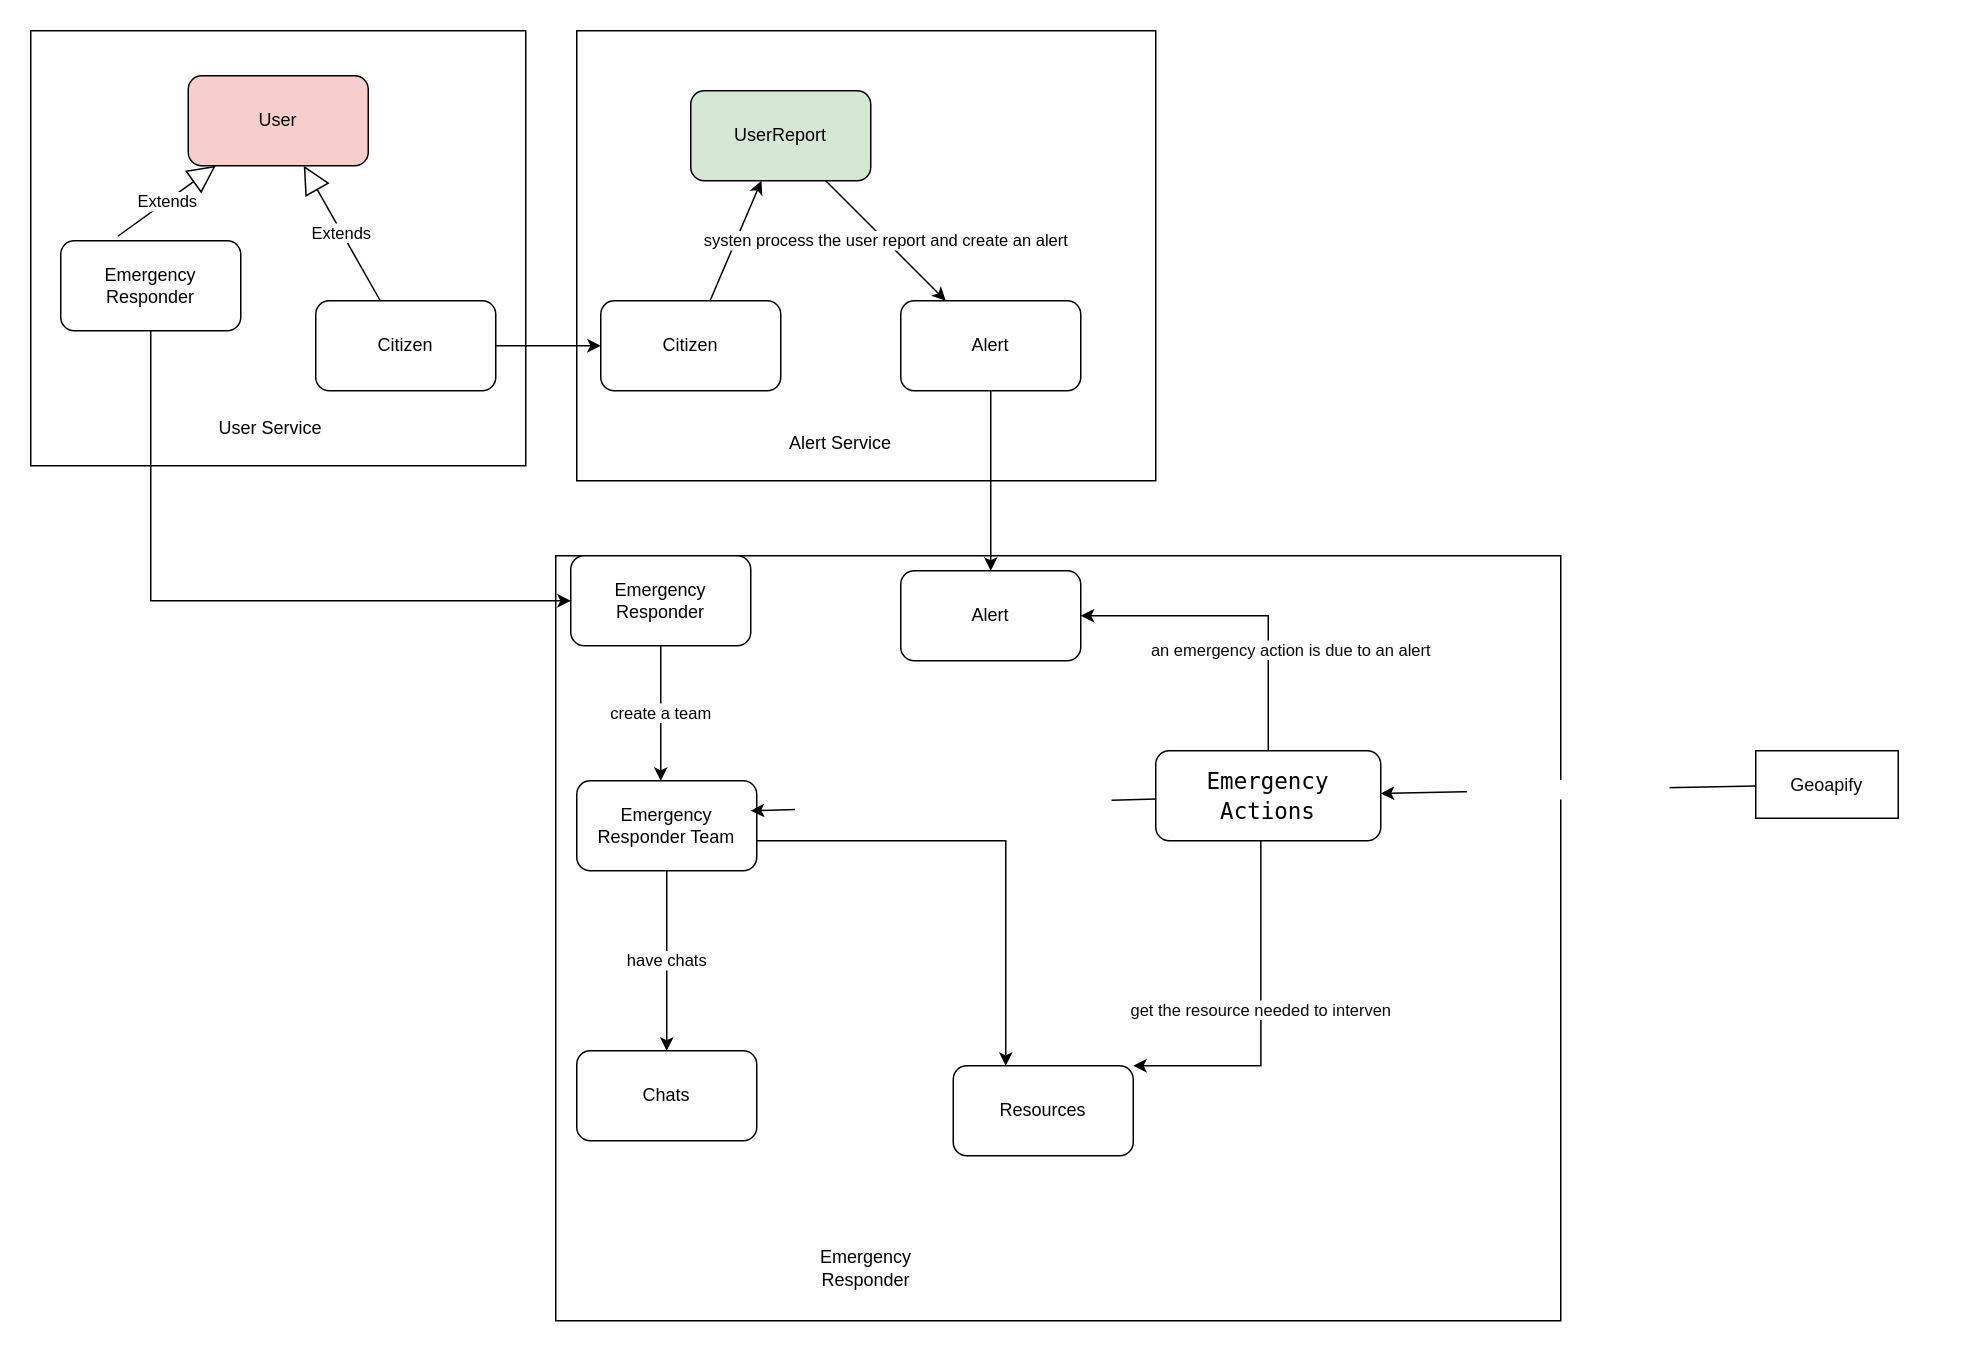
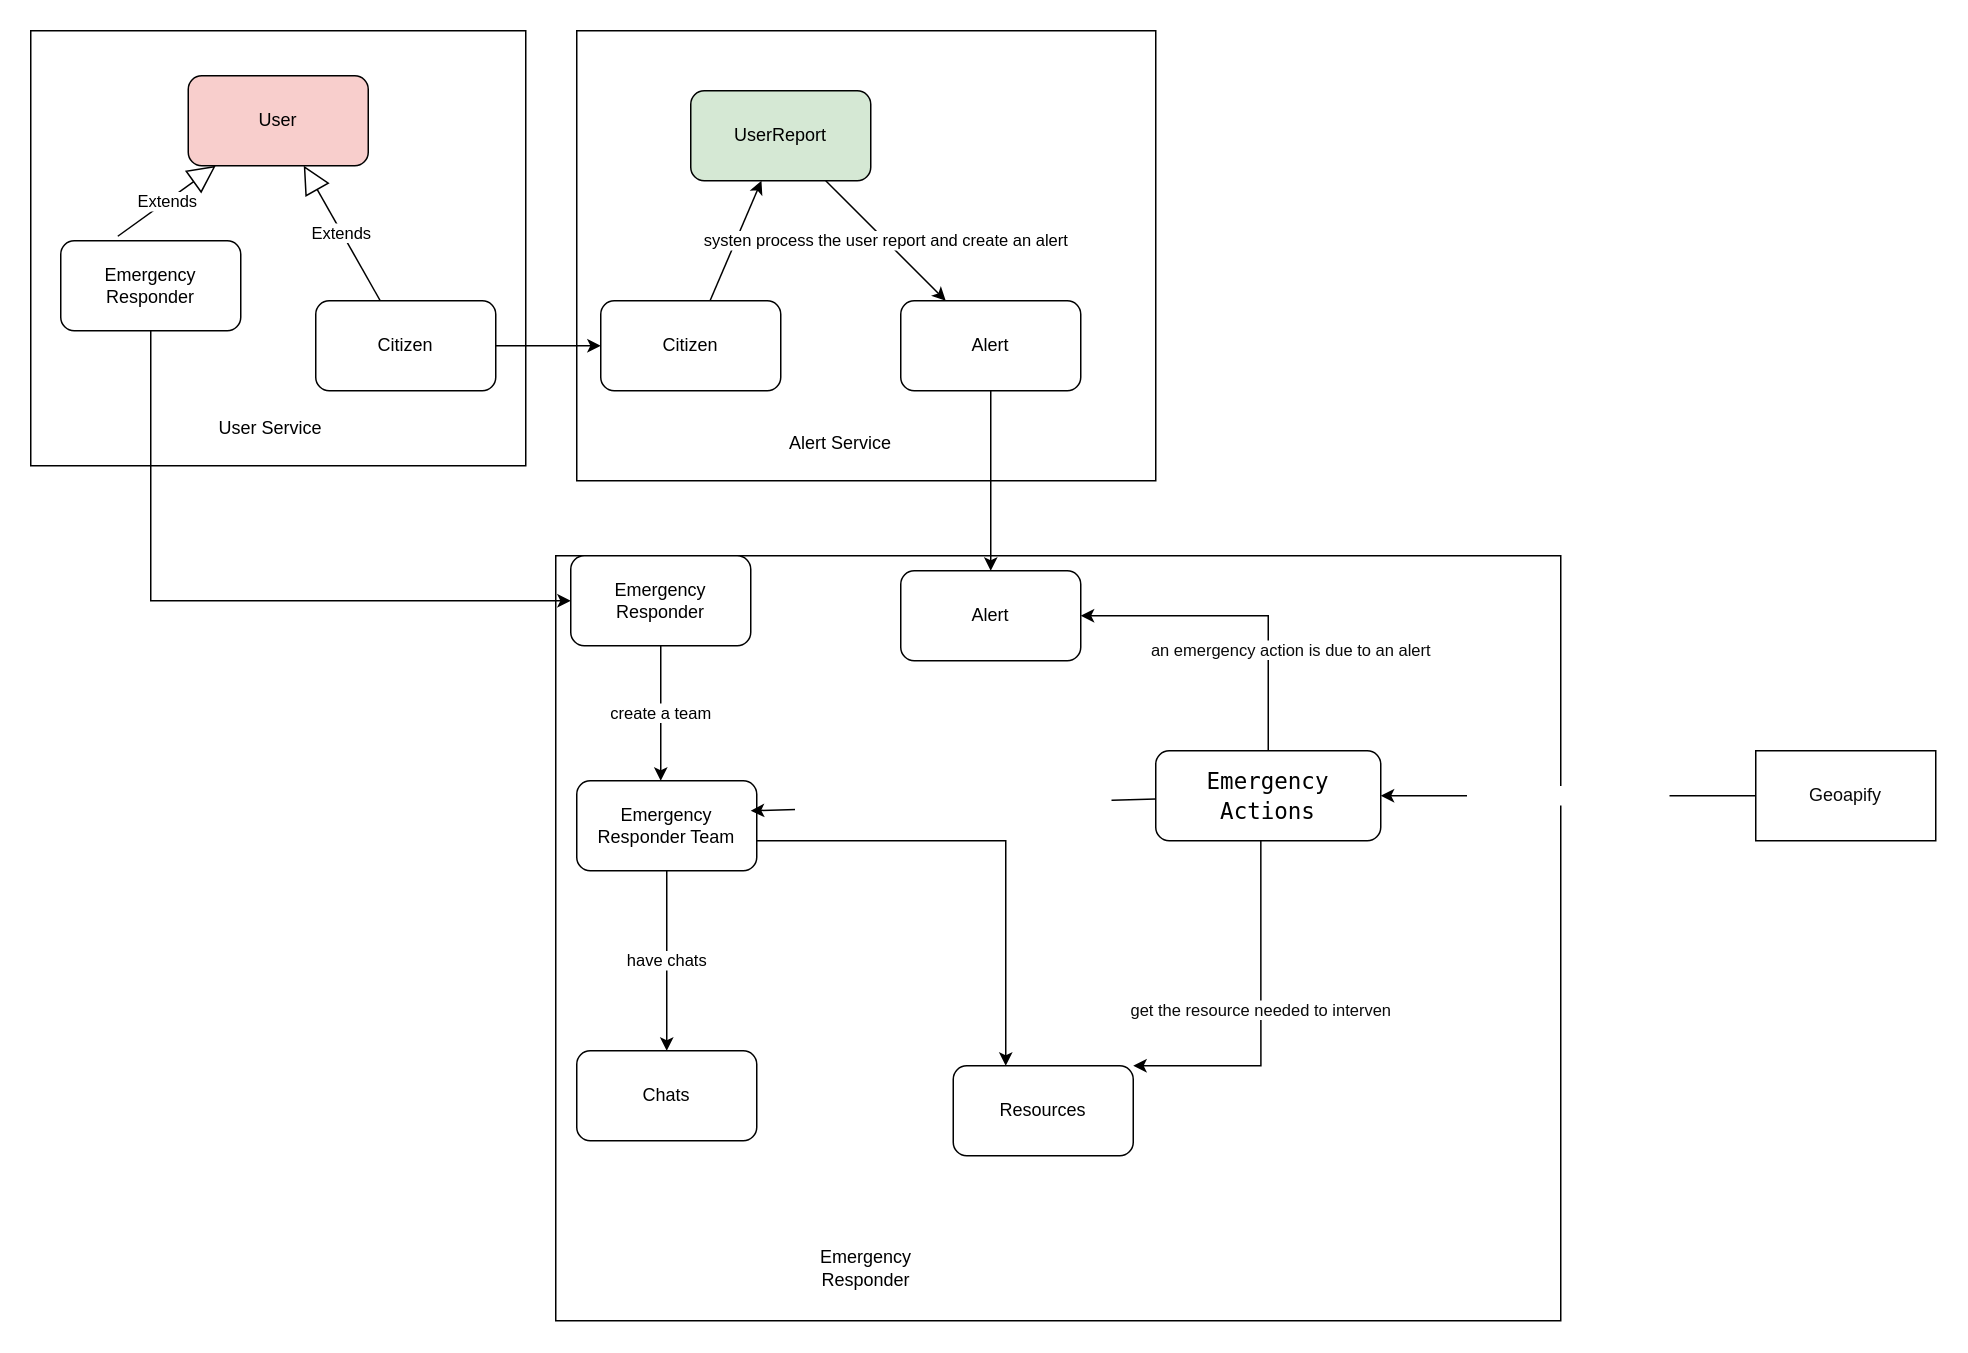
(1827, 785) -> (1846, 796)
